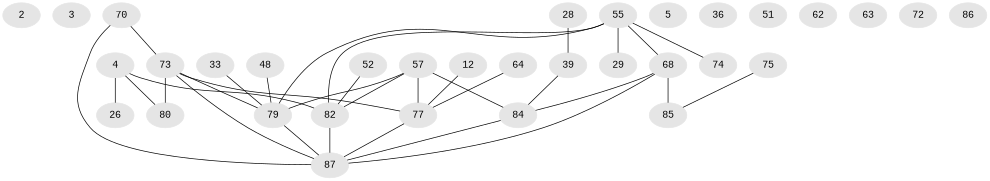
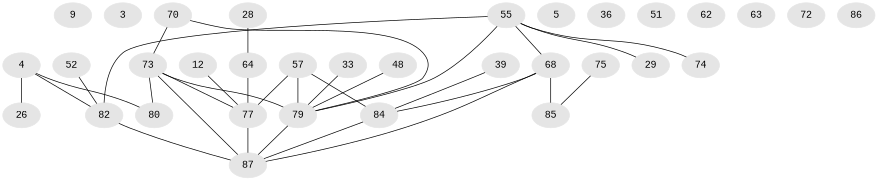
(22, 15) -> (73, 15)
(568, 40) -> (248, 40)
(374, 90) -> none
(141, 150) -> (378, 35)
